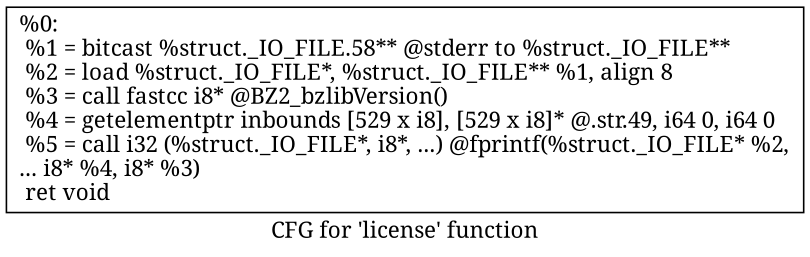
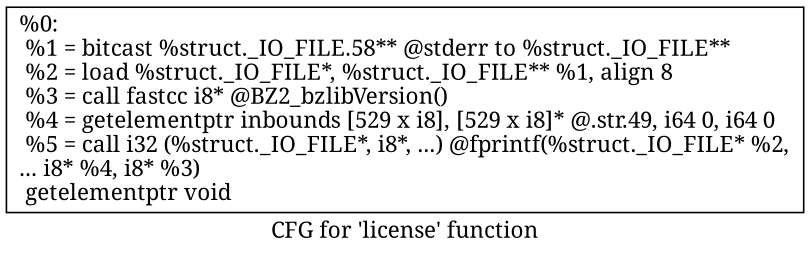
(65, 193) -> (126, 193)
